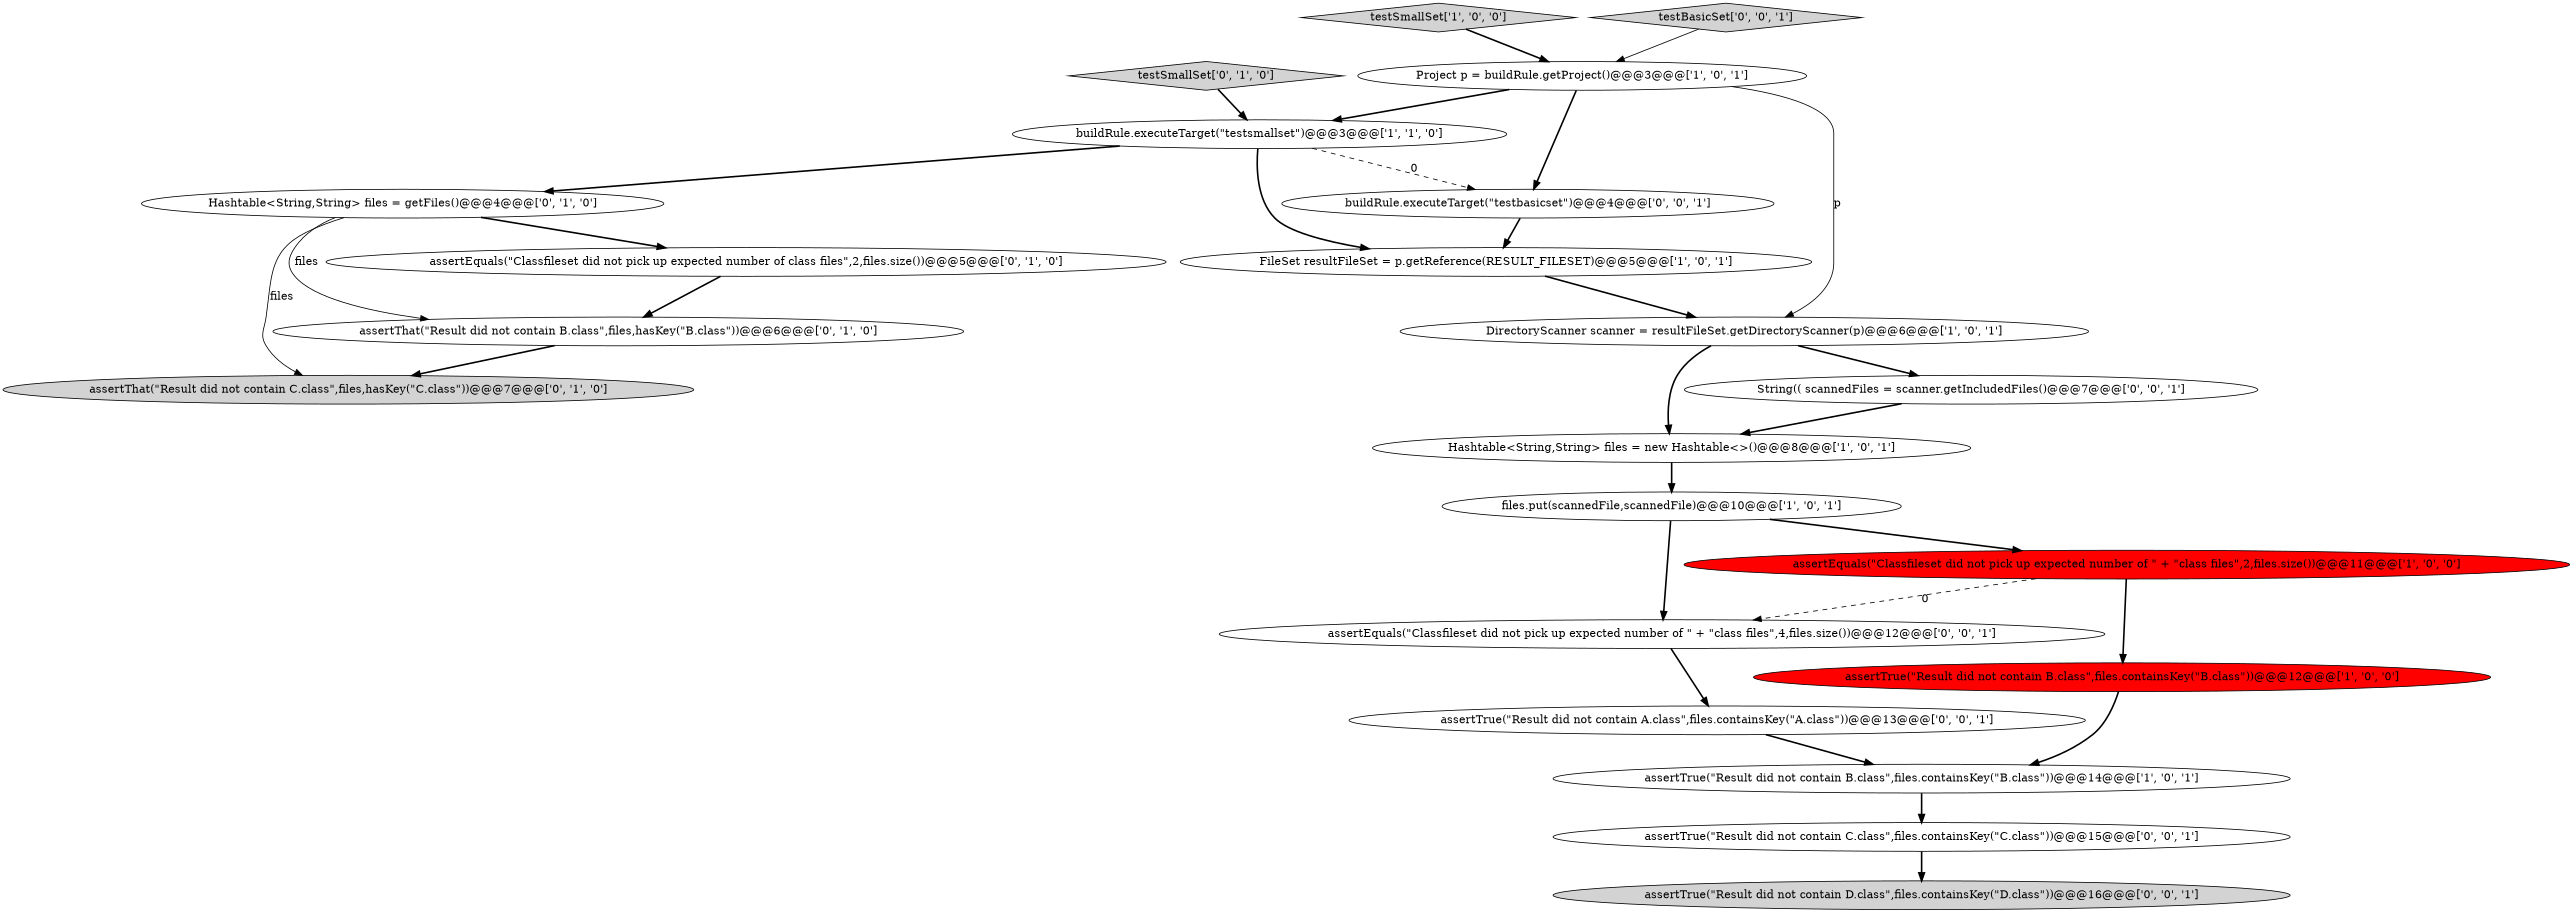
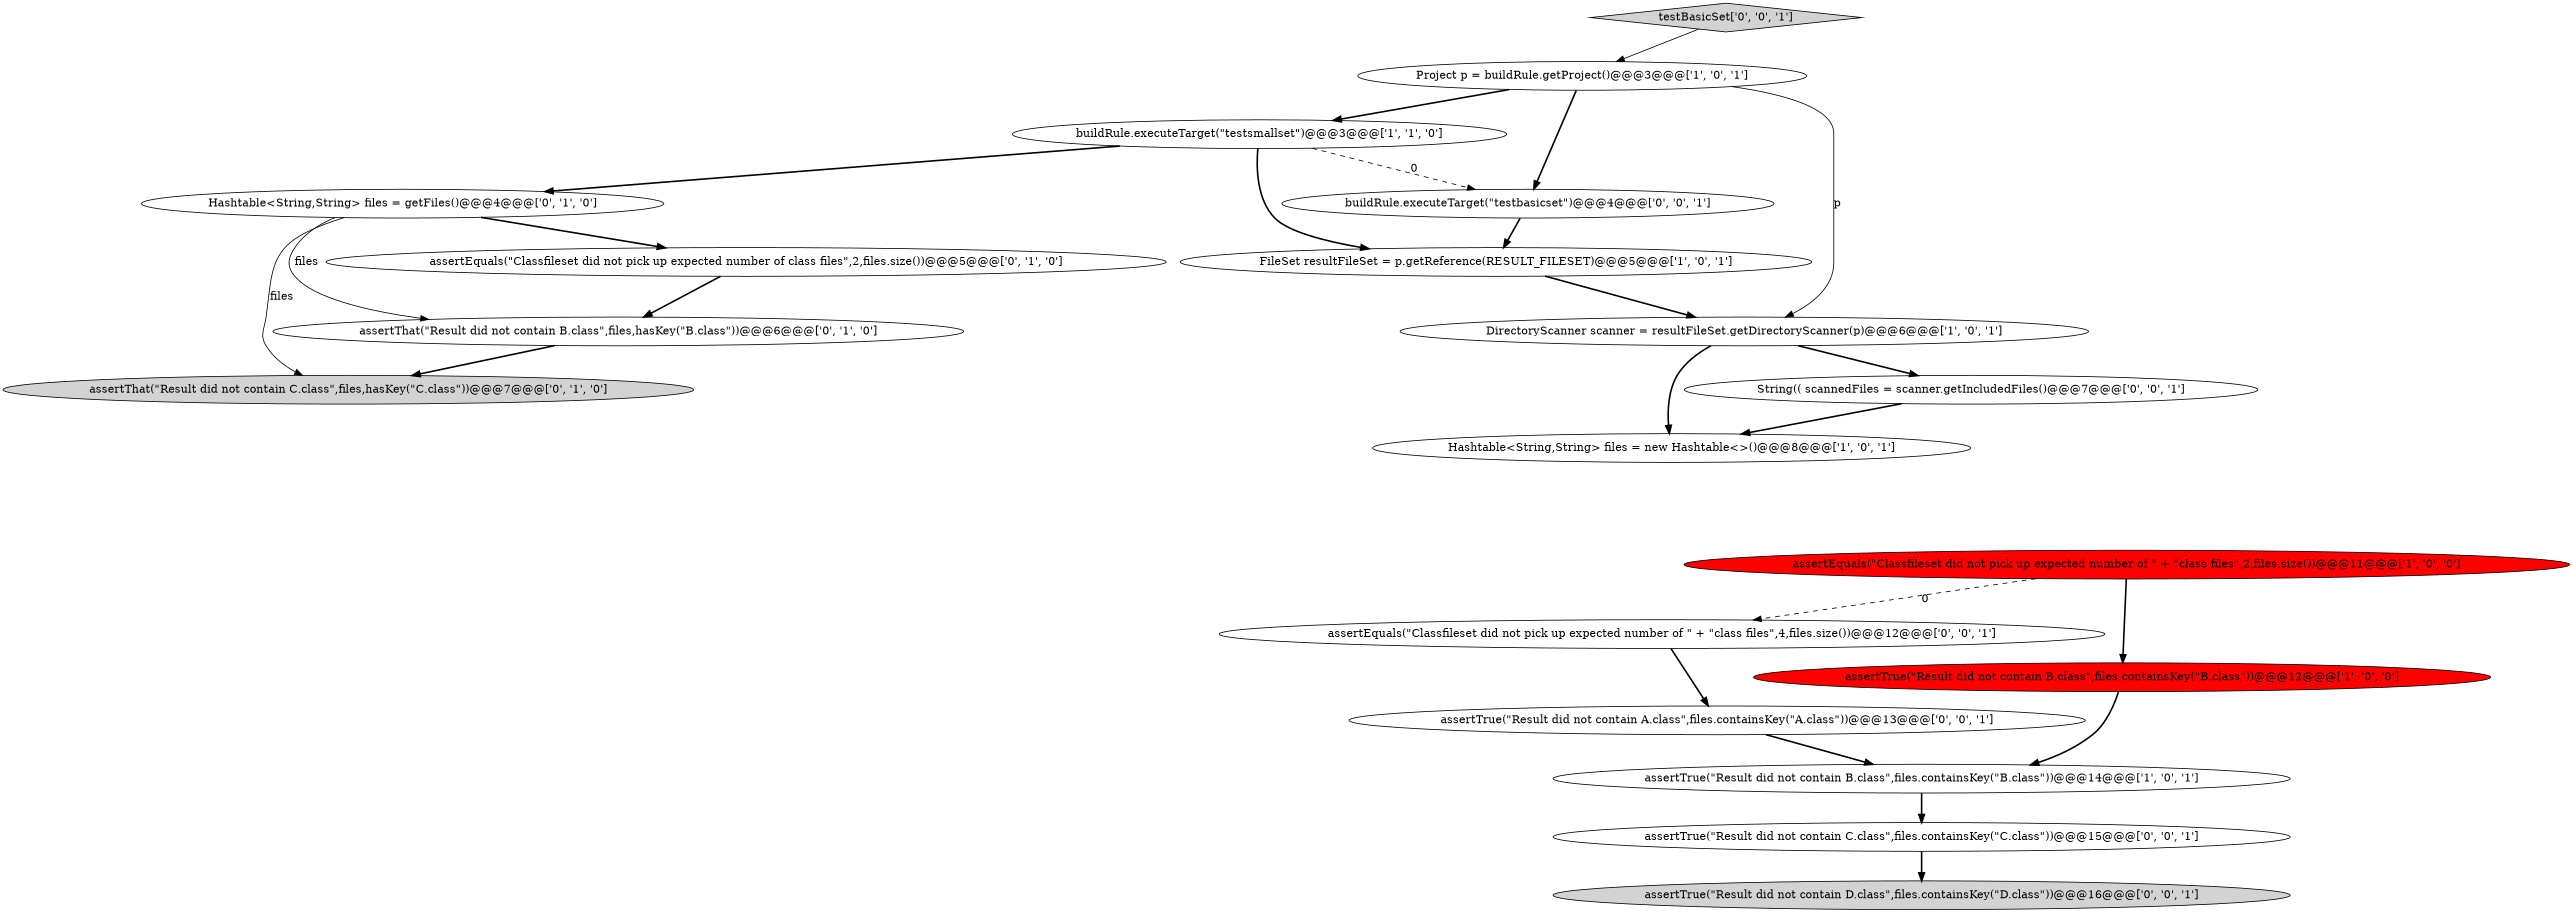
(1438, 18) -> none
(1206, 76) -> none
(1672, 506) -> none
